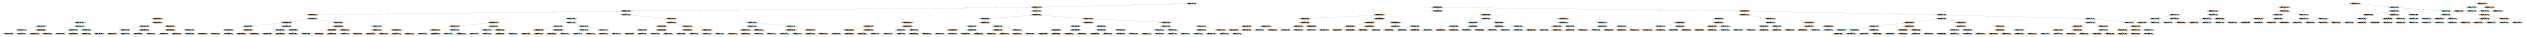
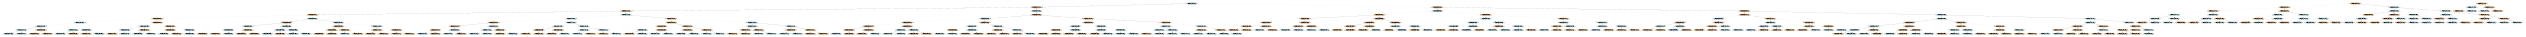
none -> (1266, 22)
(80, 26) -> none
